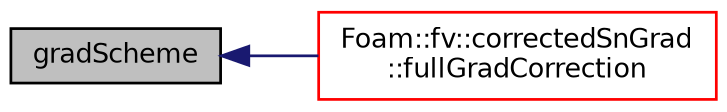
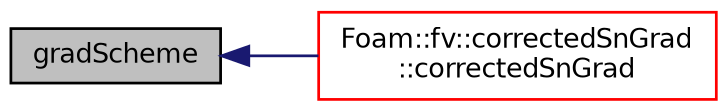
(517, 56) -> (517, 56)
